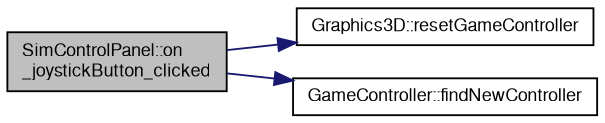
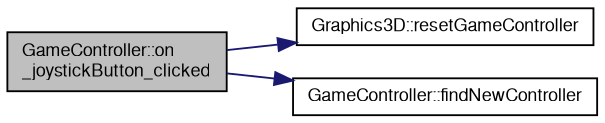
(117, 62) -> (117, 62)
